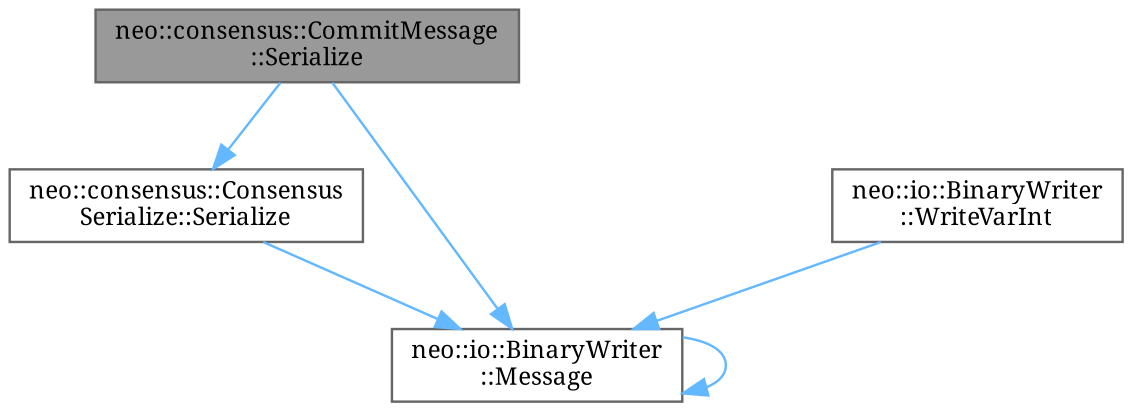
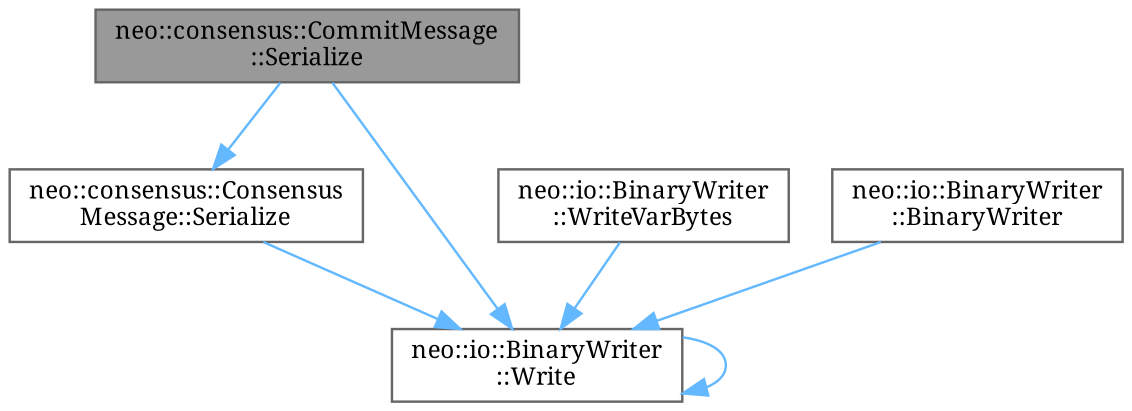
(186, 206) -> (186, 206)
none -> (644, 206)
(977, 206) -> (977, 206)
(537, 365) -> (537, 365)
